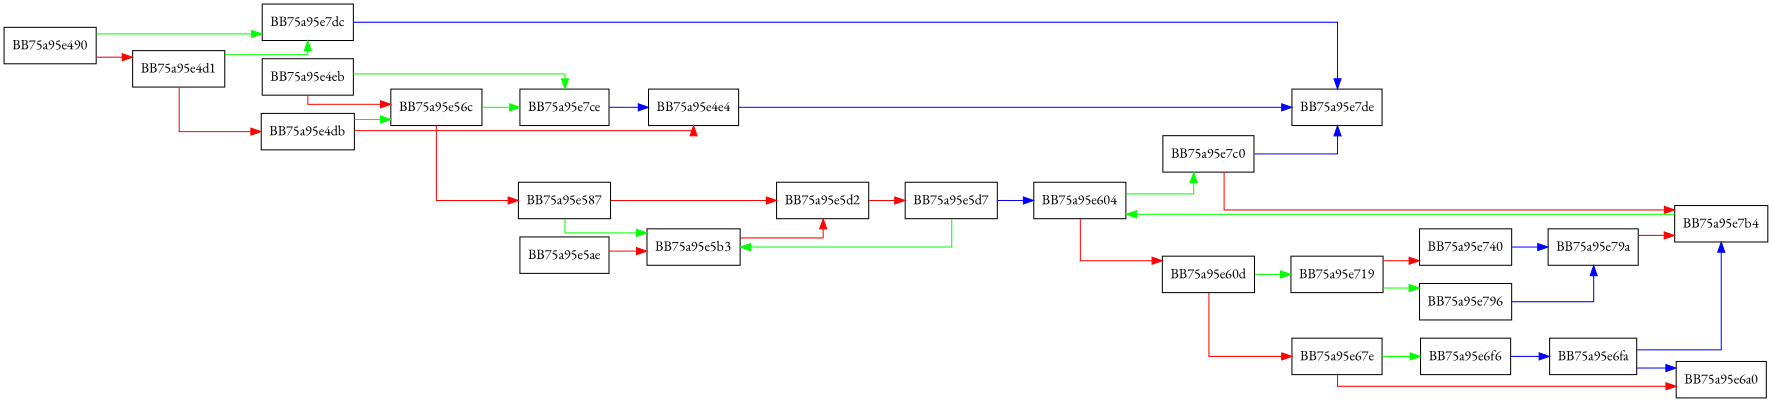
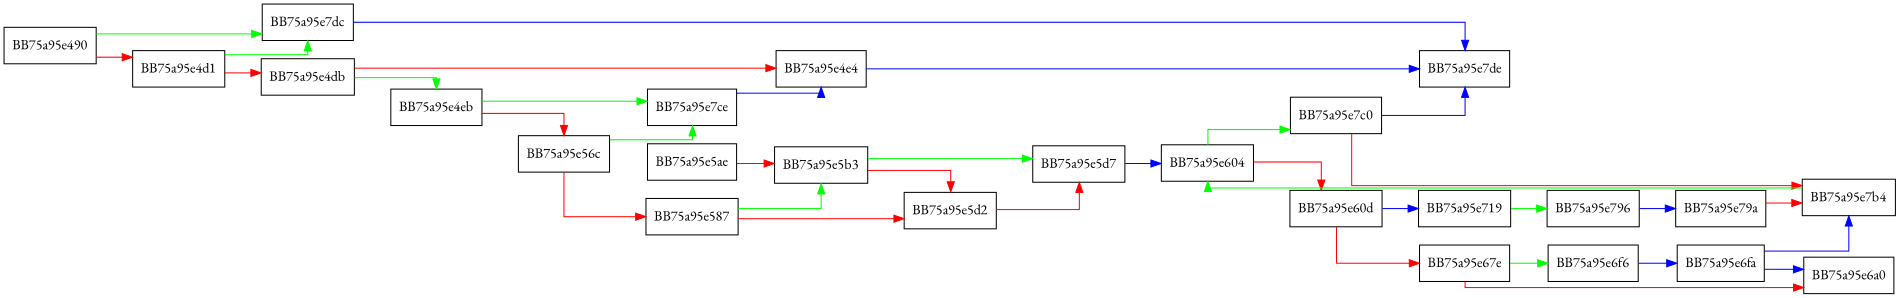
(368, 119) -> (396, 78)
(865, 247) -> (945, 159)
(1466, 247) -> none
(1268, 274) -> (1395, 209)
